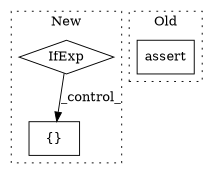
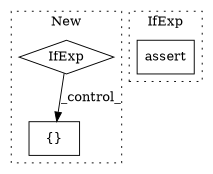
(166, 22) -> (166, 22)
